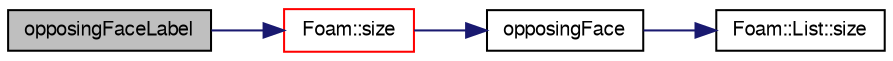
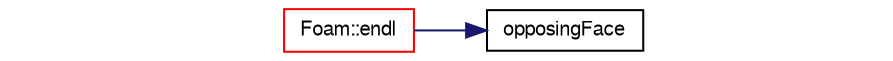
(110, 30) -> none
(349, 30) -> (349, 30)
(801, 30) -> none
